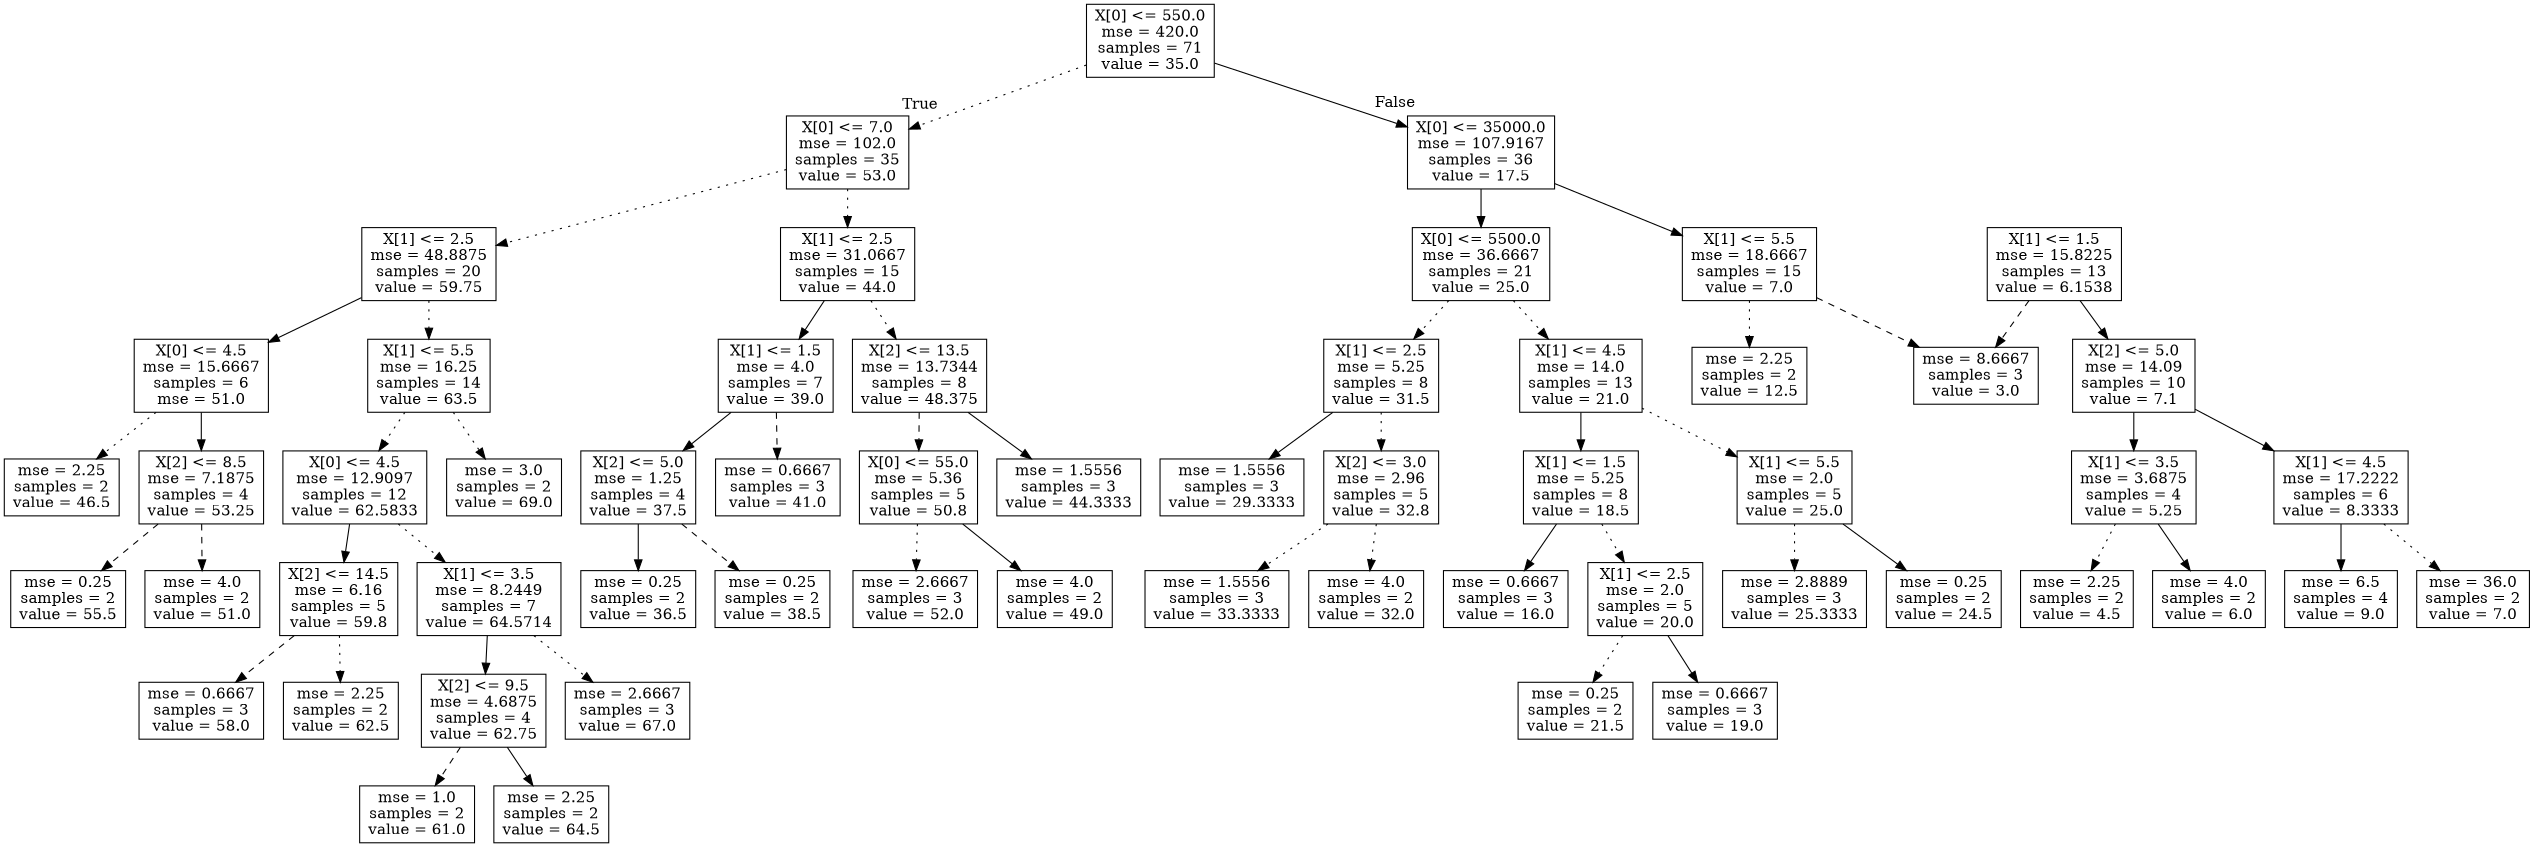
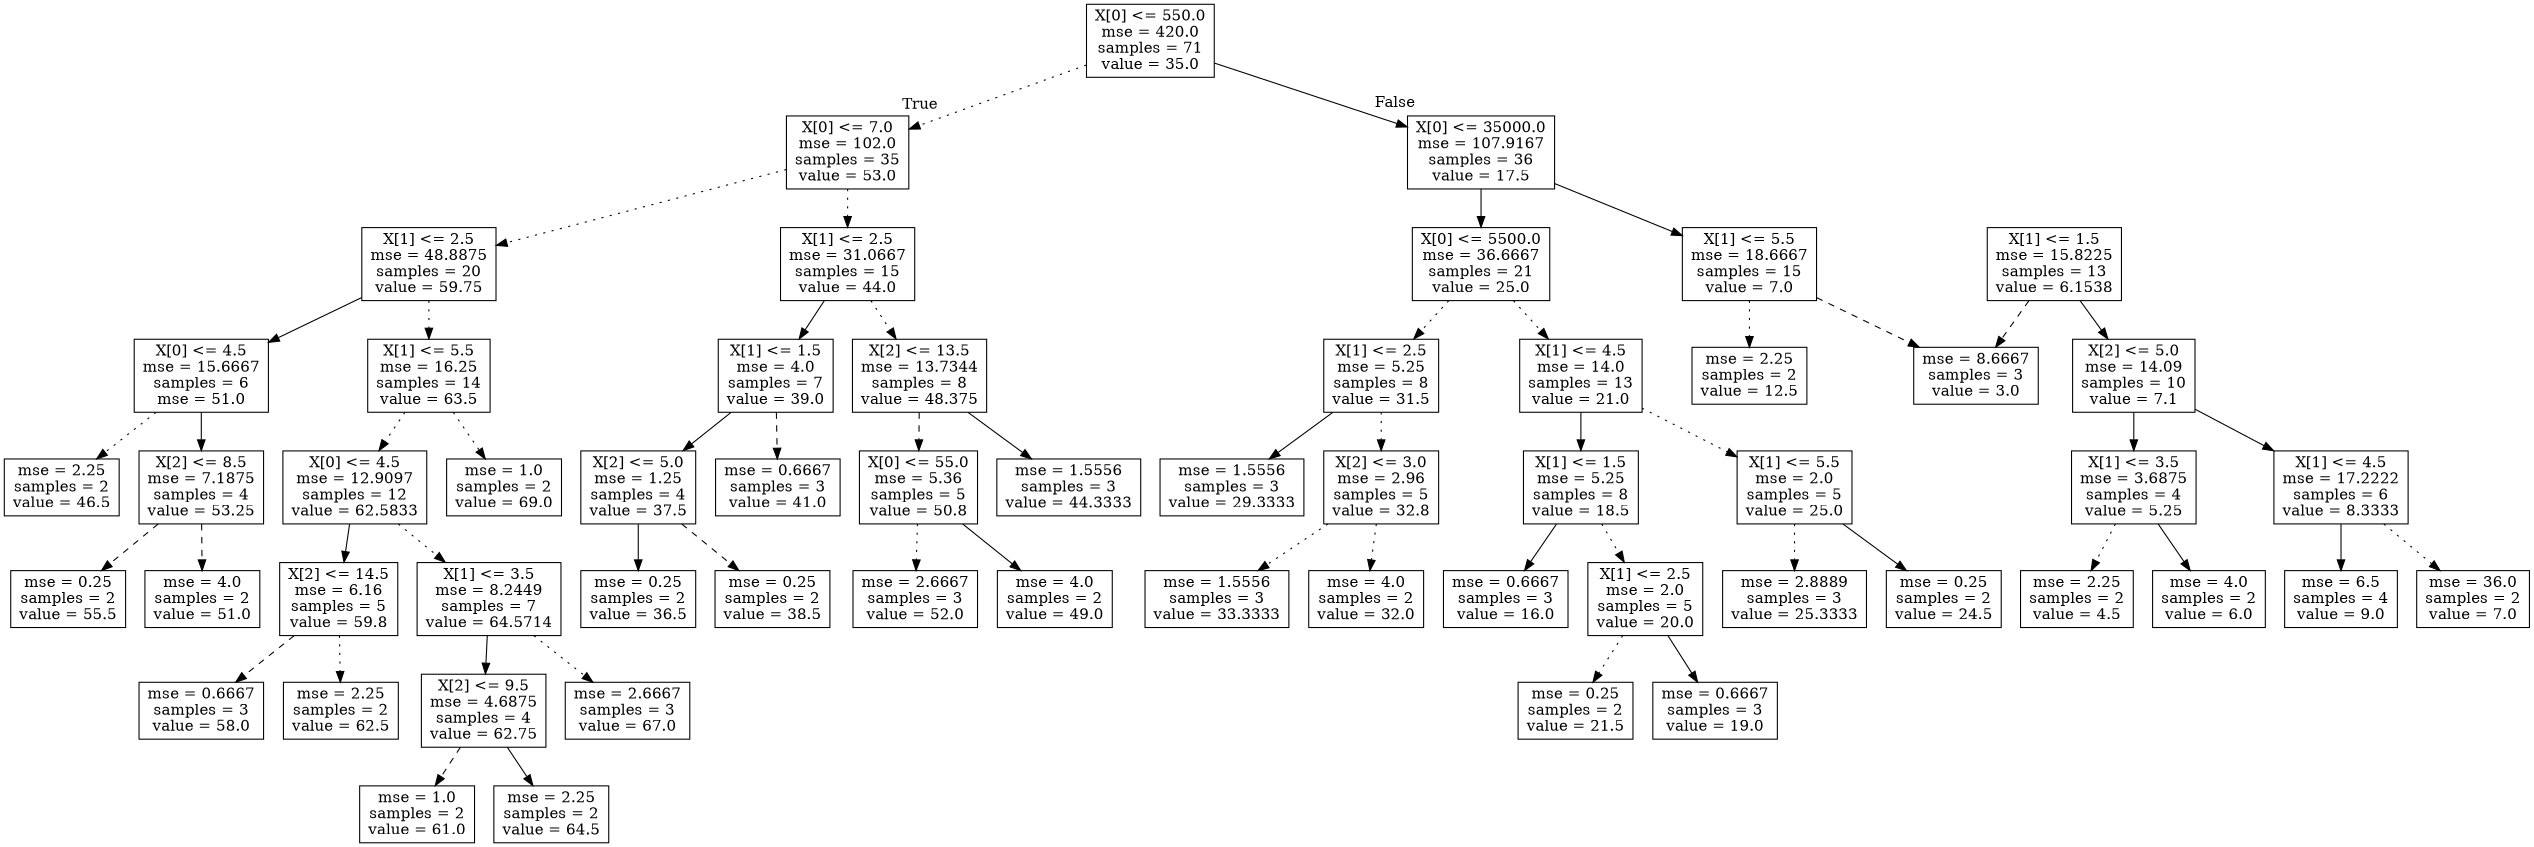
(504, 487) -> (504, 487)
